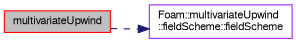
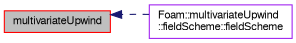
(124, 29) -> (135, 14)
